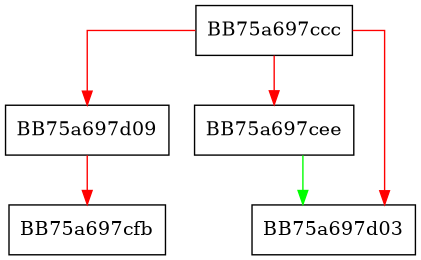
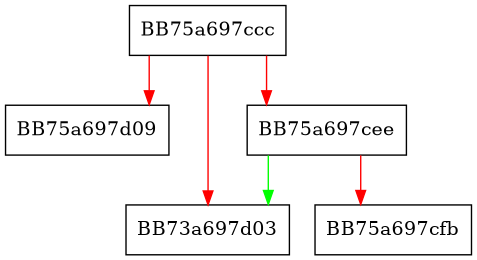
(87, 173) -> (361, 173)
(334, 230) -> (208, 230)
